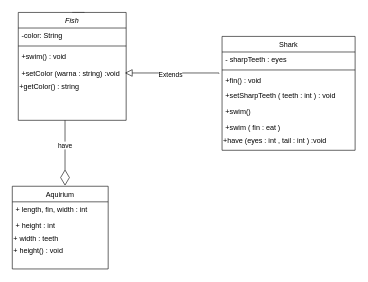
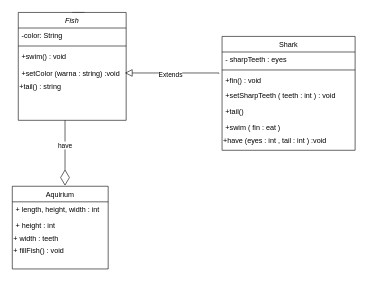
(55, 87) -> (46, 87)
(239, 112) -> (238, 112)
(57, 210) -> (63, 210)
(42, 251) -> (43, 251)
